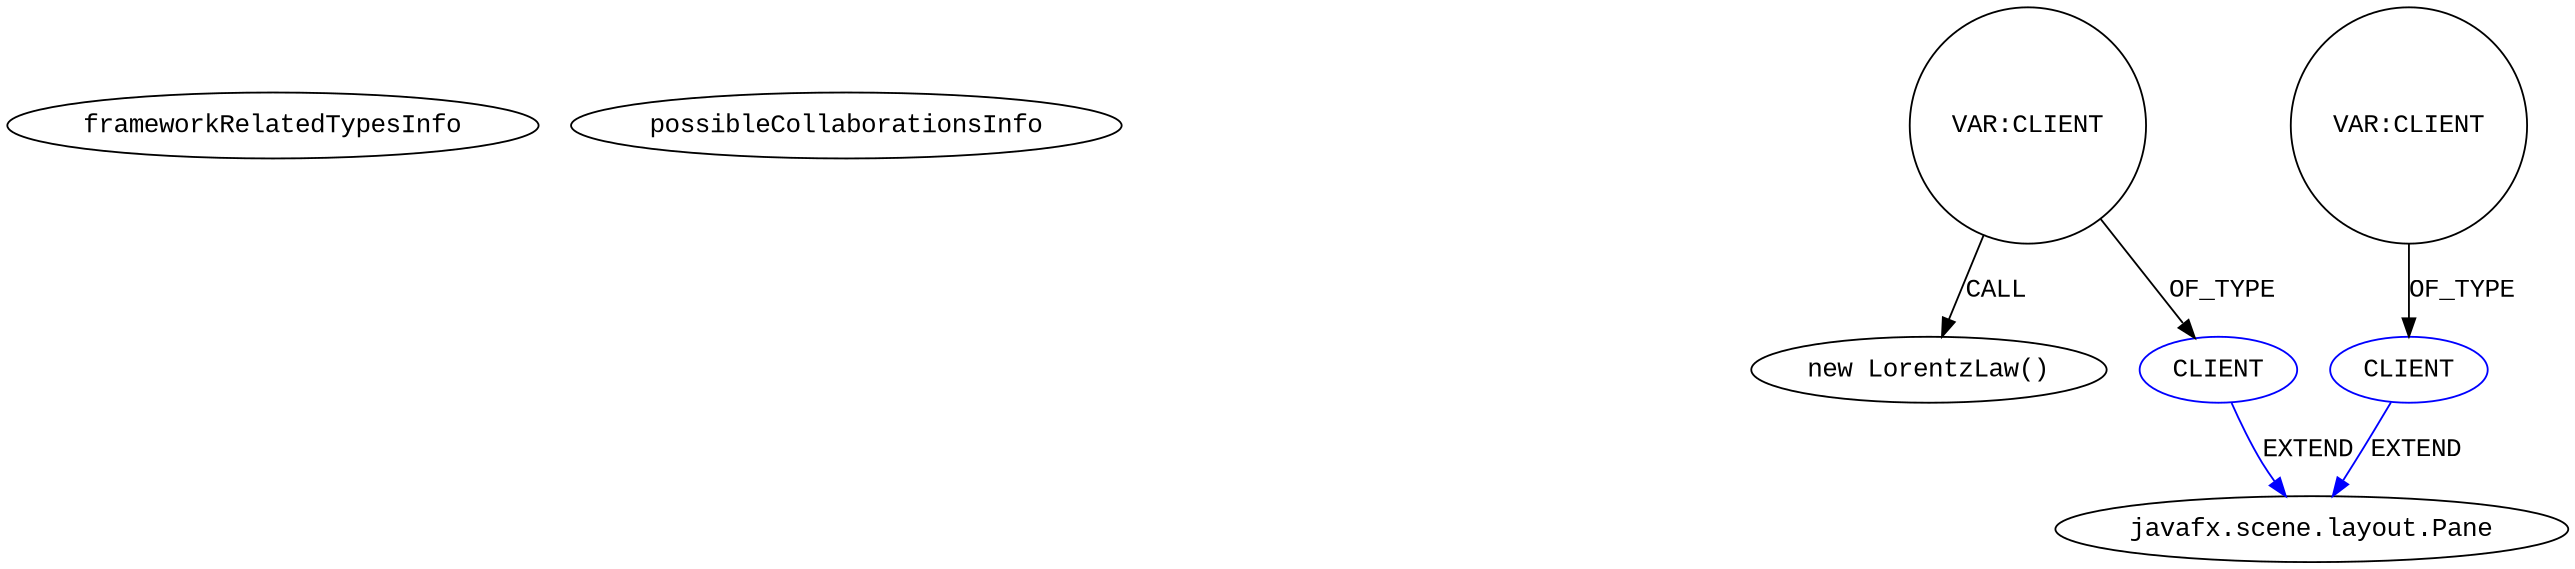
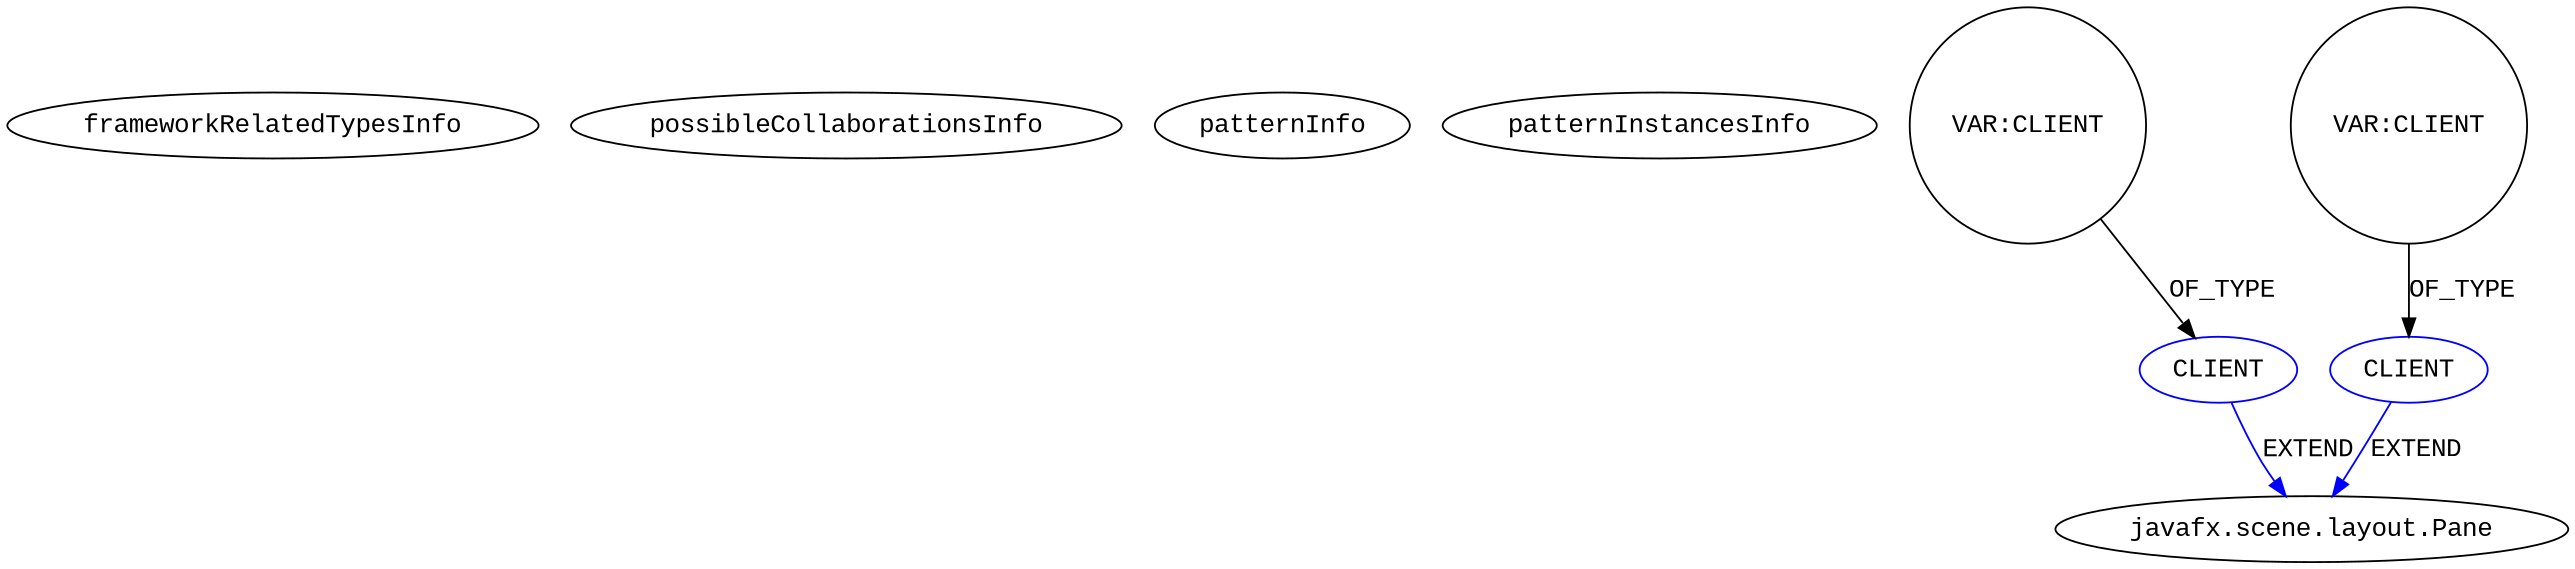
none -> (1282, 125)
none -> (1660, 125)
(1929, 370) -> none
